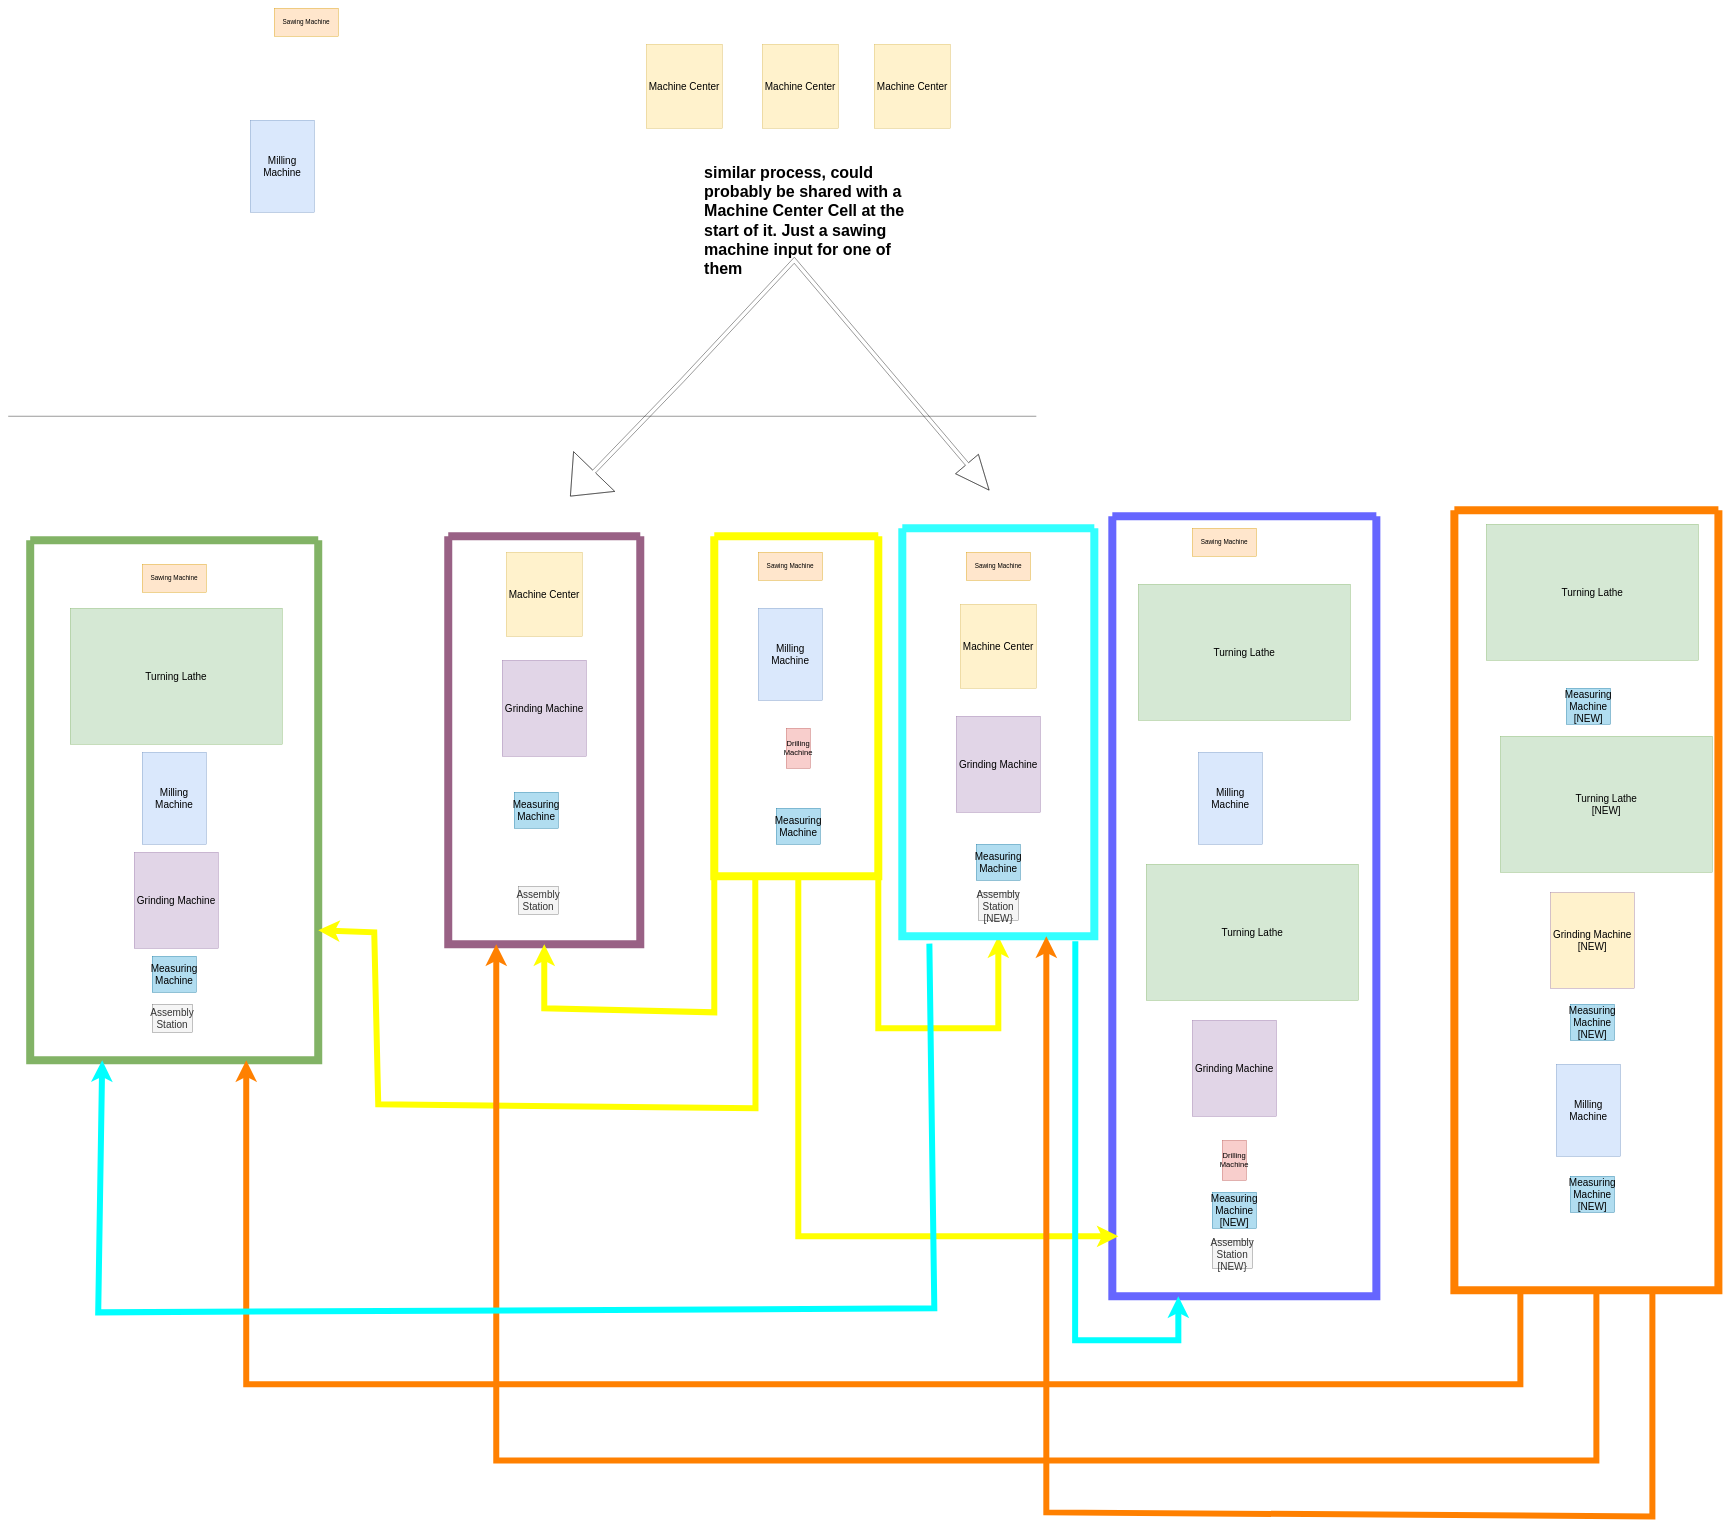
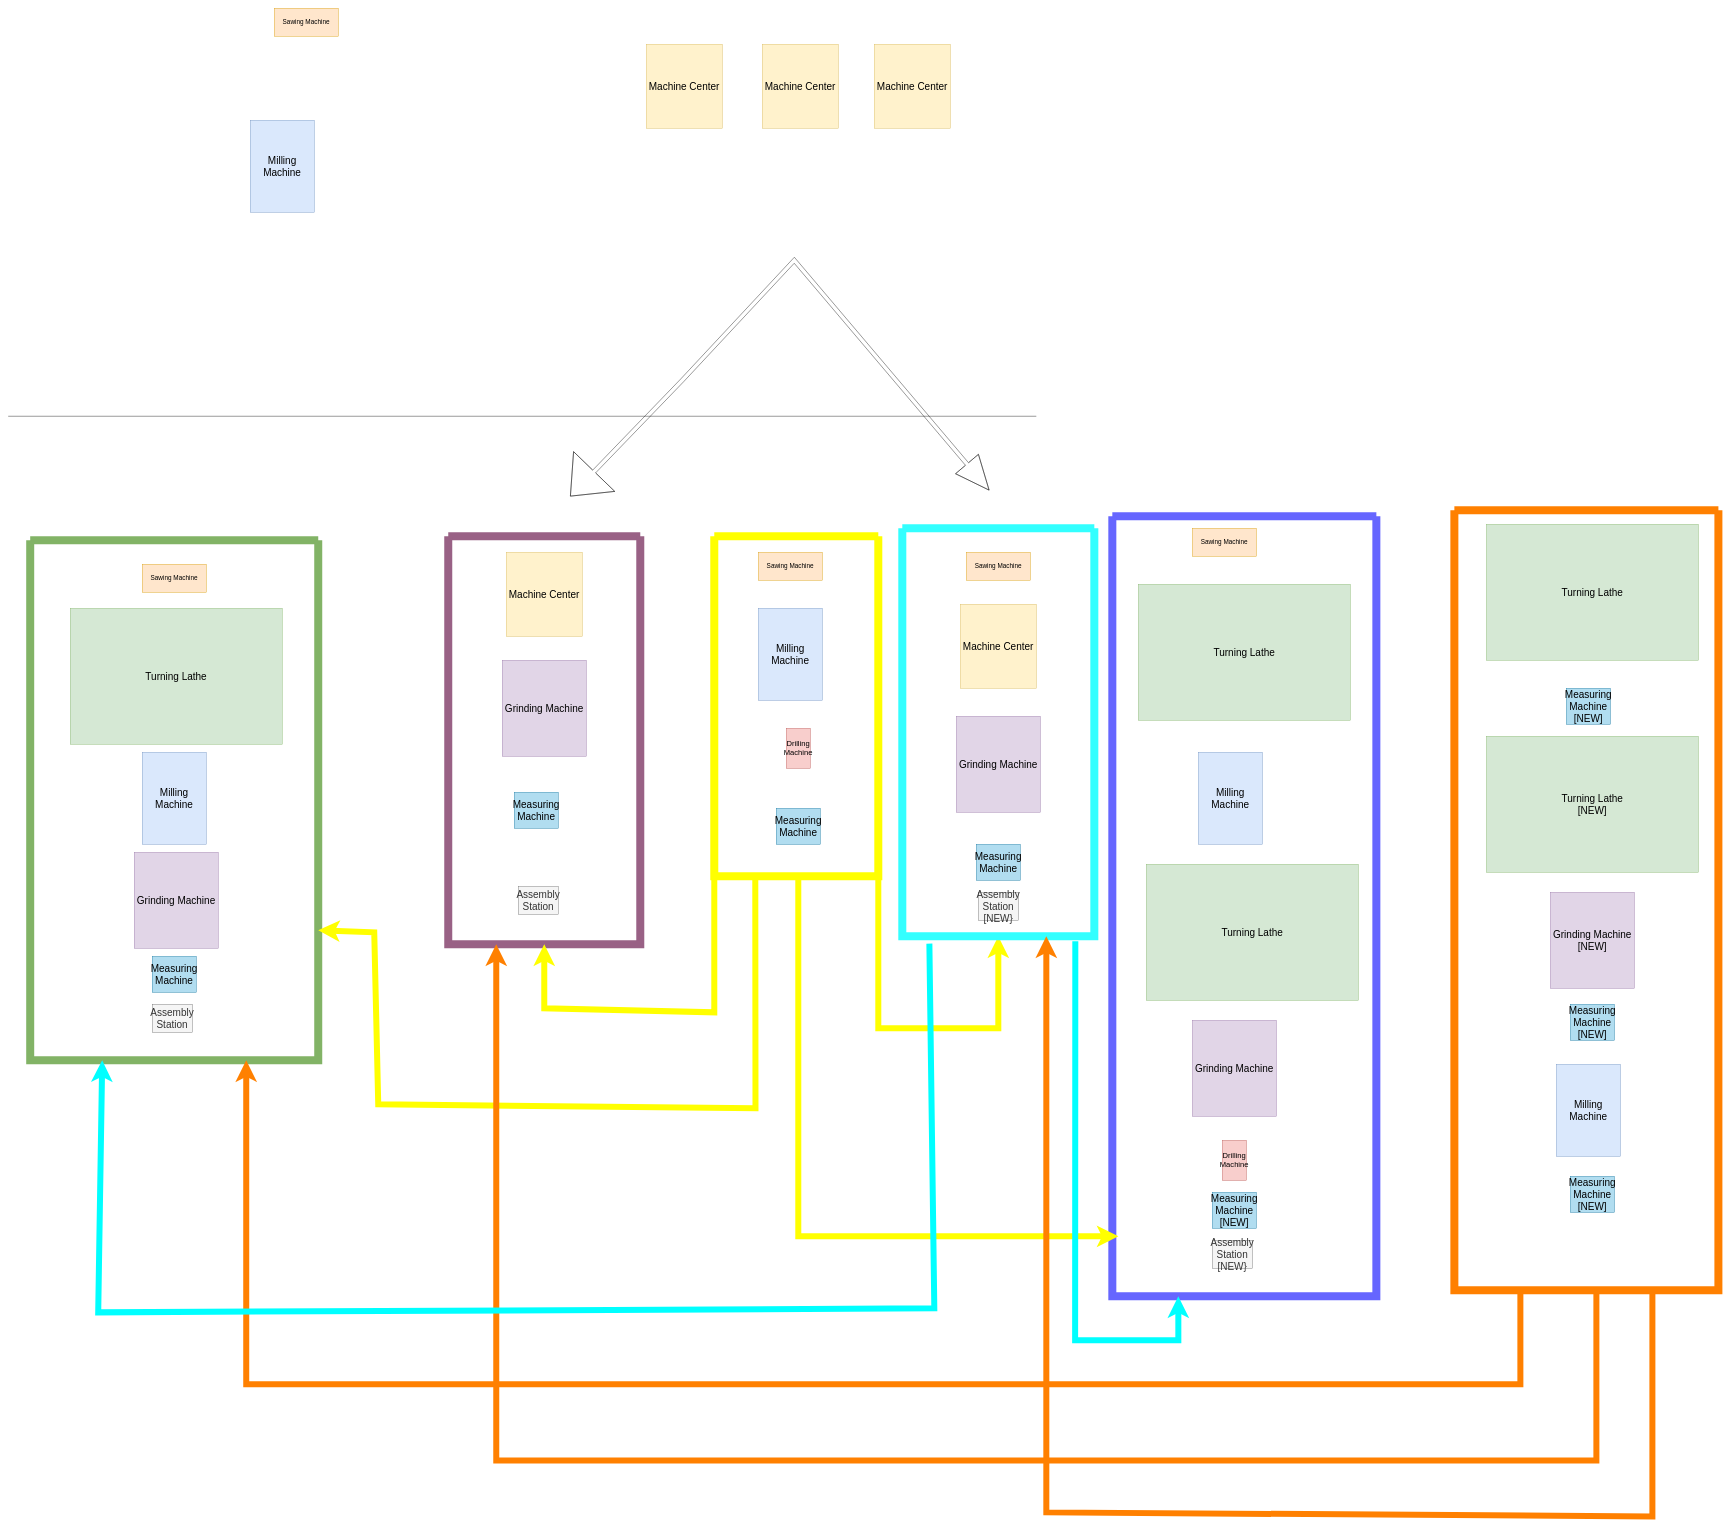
(810, 220) -> none
(1606, 804) -> (1592, 804)
(1592, 940) -> (1592, 940)
